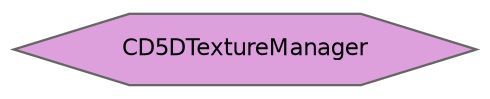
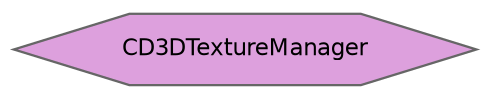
(245, 49) -> (245, 49)
